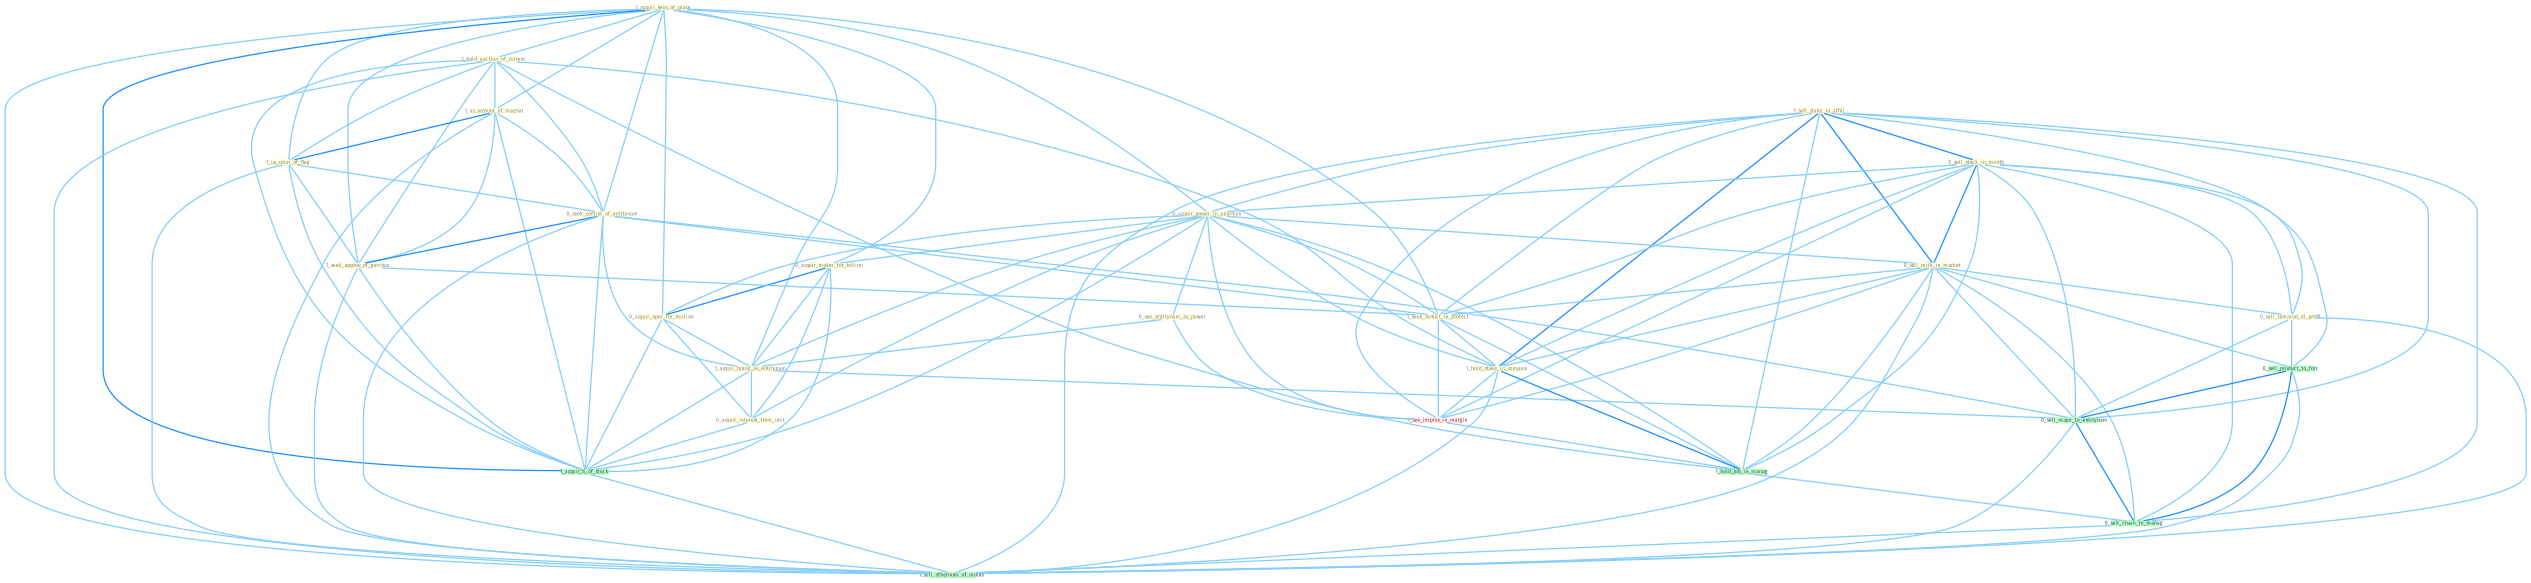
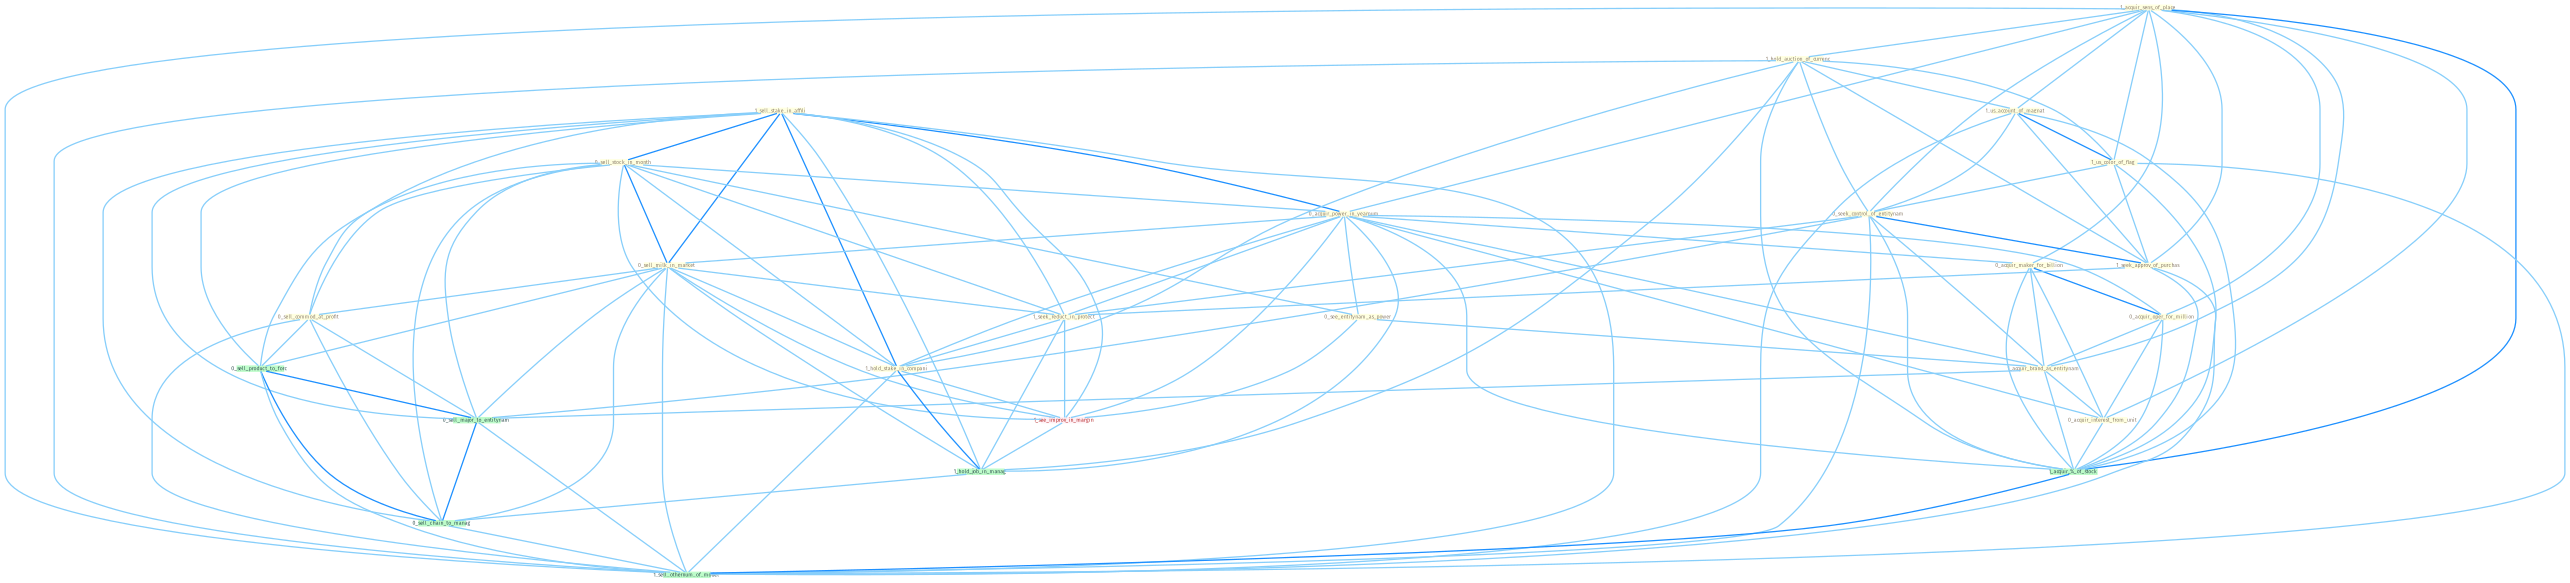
(1105, 76) -> (2455, 194)
none -> (334, 161)
(1401, 163) -> (1178, 172)
(1915, 353) -> (955, 232)
none -> (367, 425)
(769, 523) -> (1393, 554)
